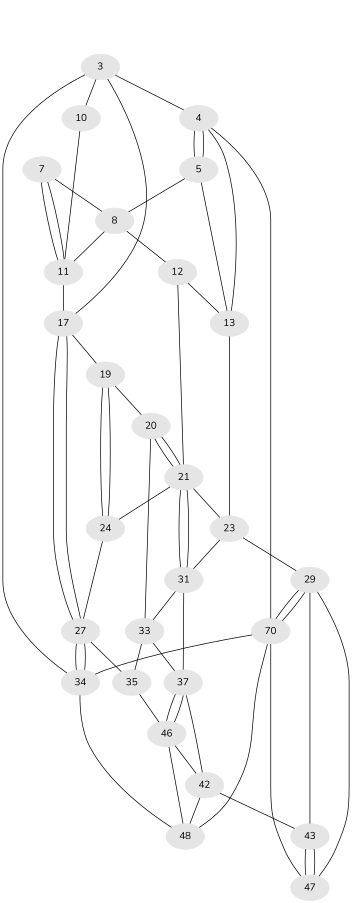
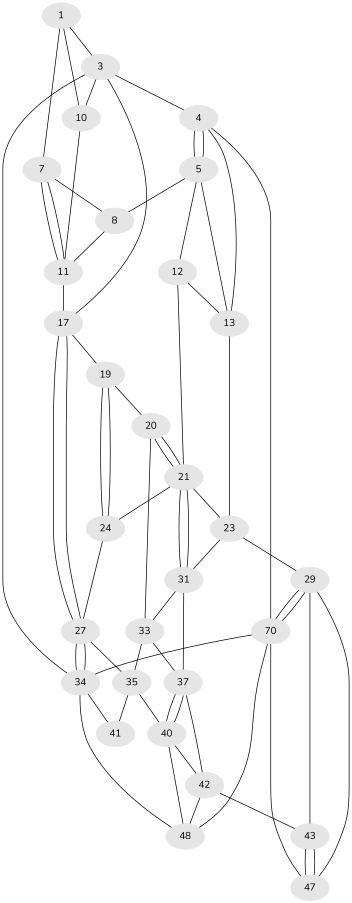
none -> (61, 16)
(146, 247) -> (188, 221)
none -> (115, 734)
(167, 734) -> (167, 734)
